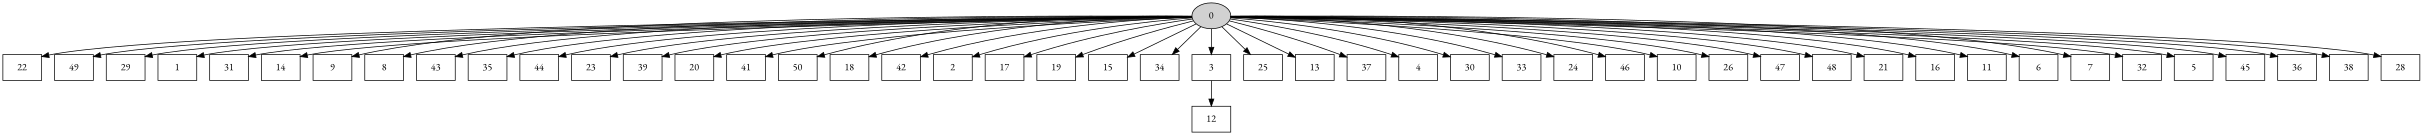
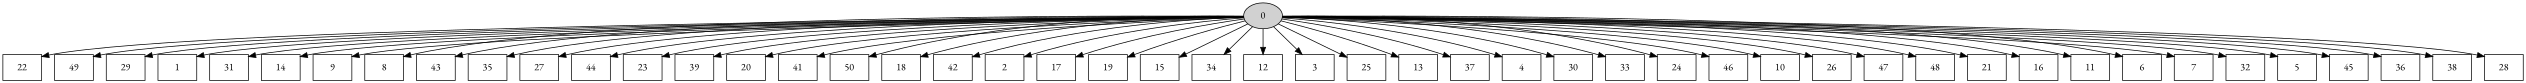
none -> (539, 67)
(1211, 90) -> (1263, 38)
